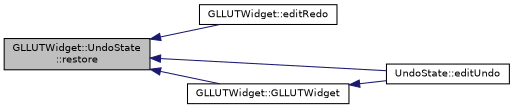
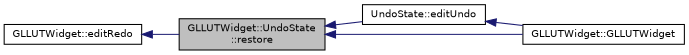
(190, 31) -> (166, 34)
(373, 82) -> (509, 24)
